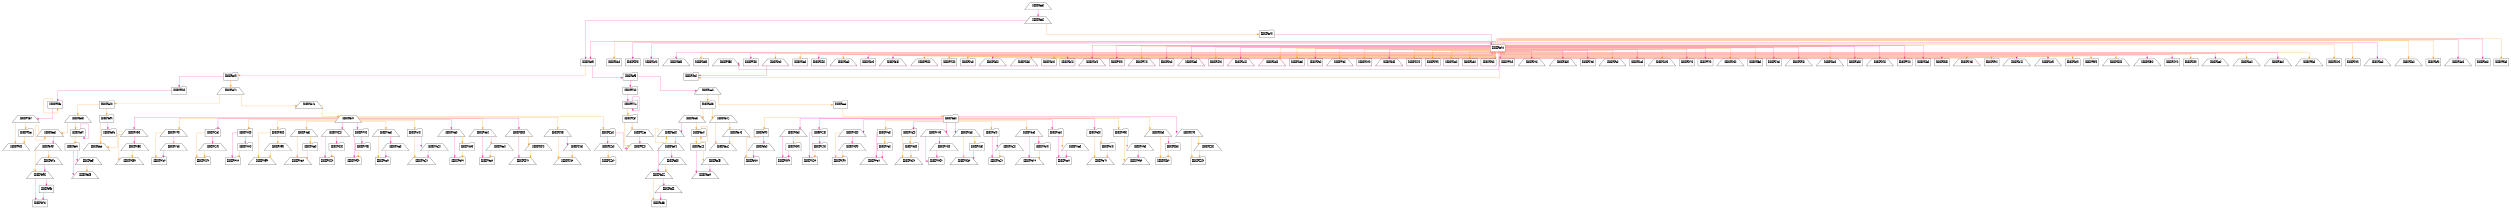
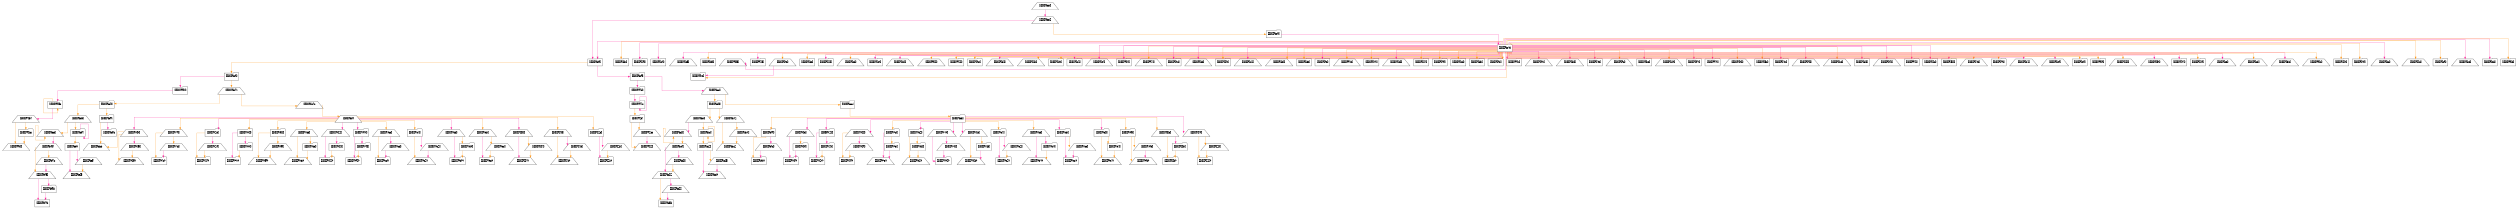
(623, 133) -> (600, 146)
